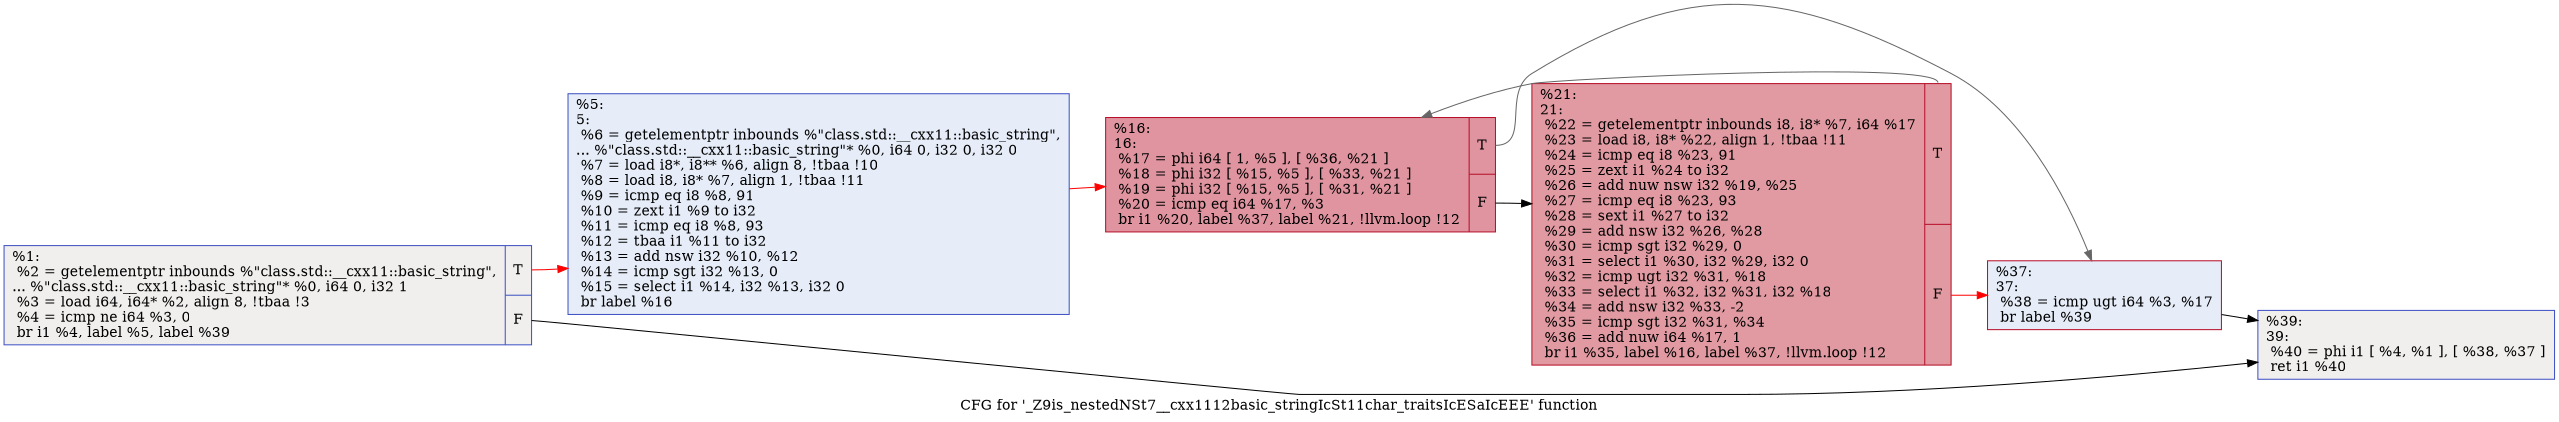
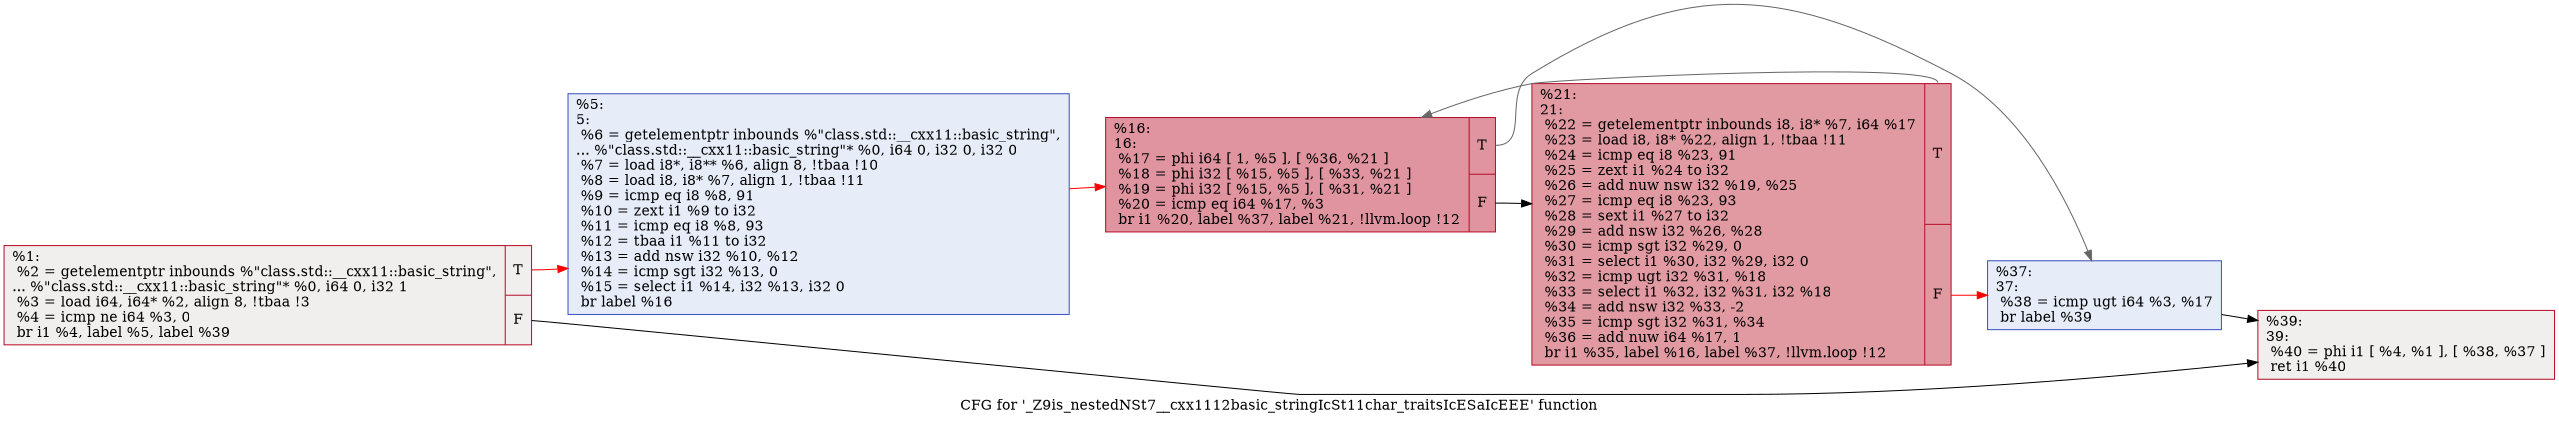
(268, 295) -> (268, 295)
(2104, 295) -> (2104, 295)
(2406, 345) -> (2406, 345)
